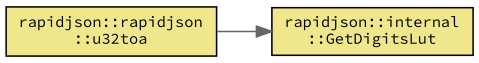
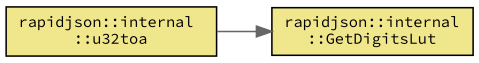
(111, 31) -> (111, 31)
